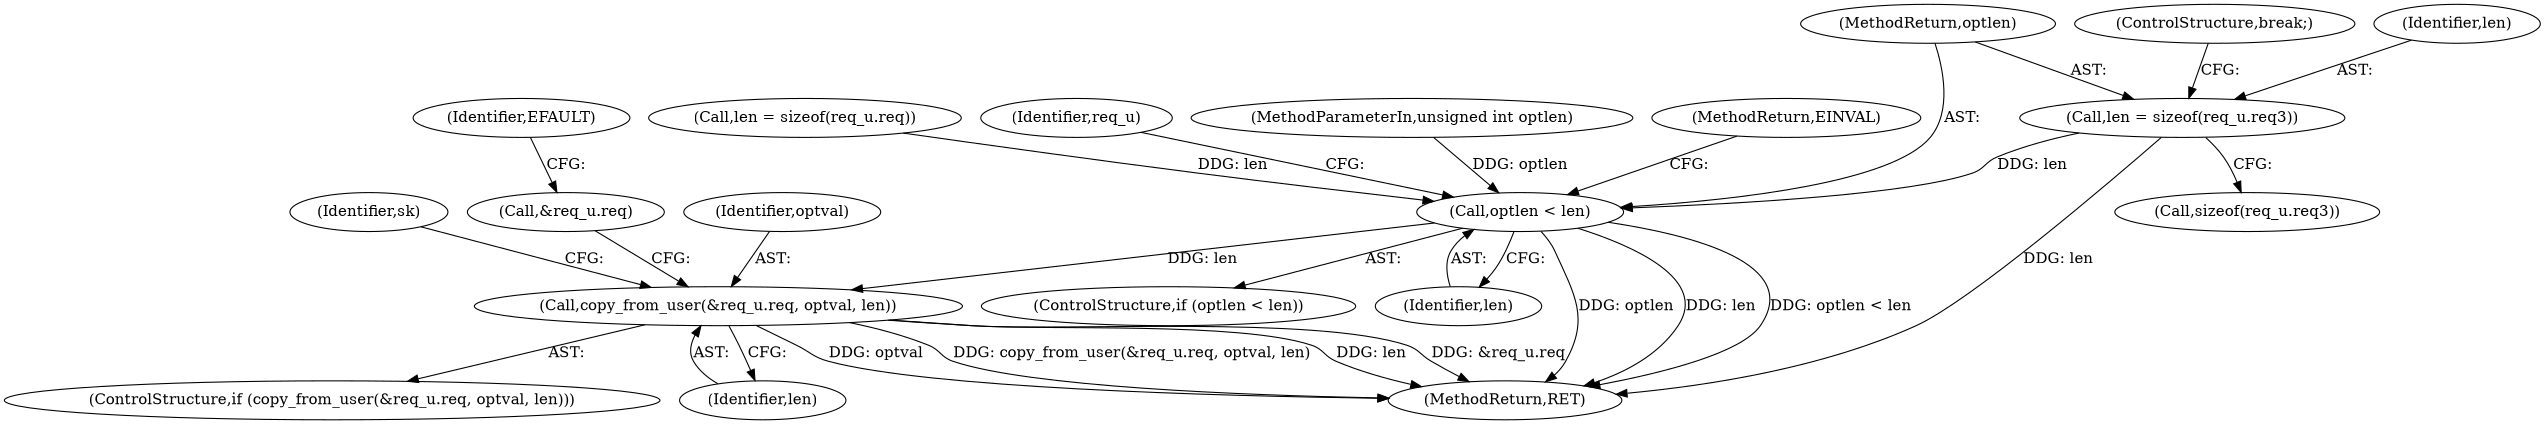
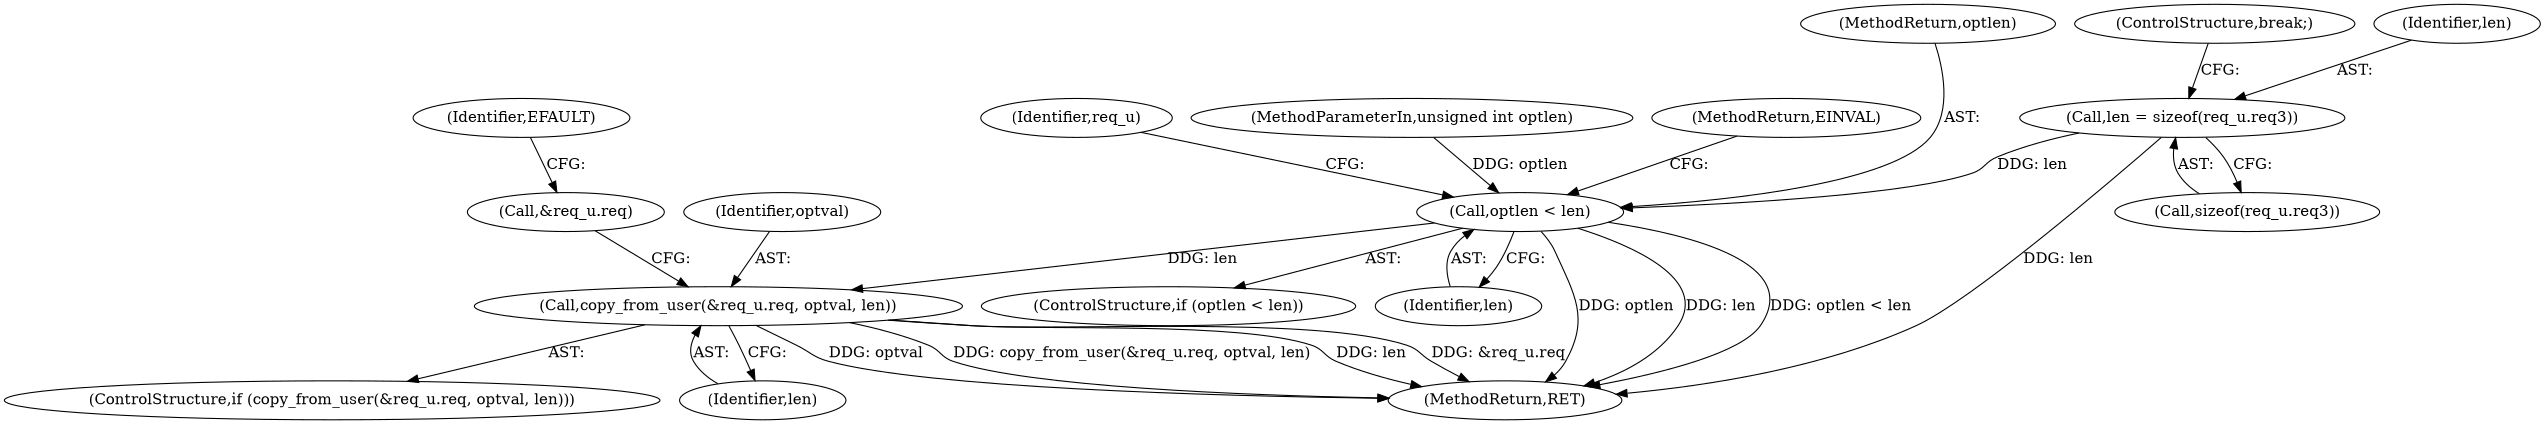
(2049, 69) -> (2179, 175)
(805, 118) -> none
(369, 212) -> none
